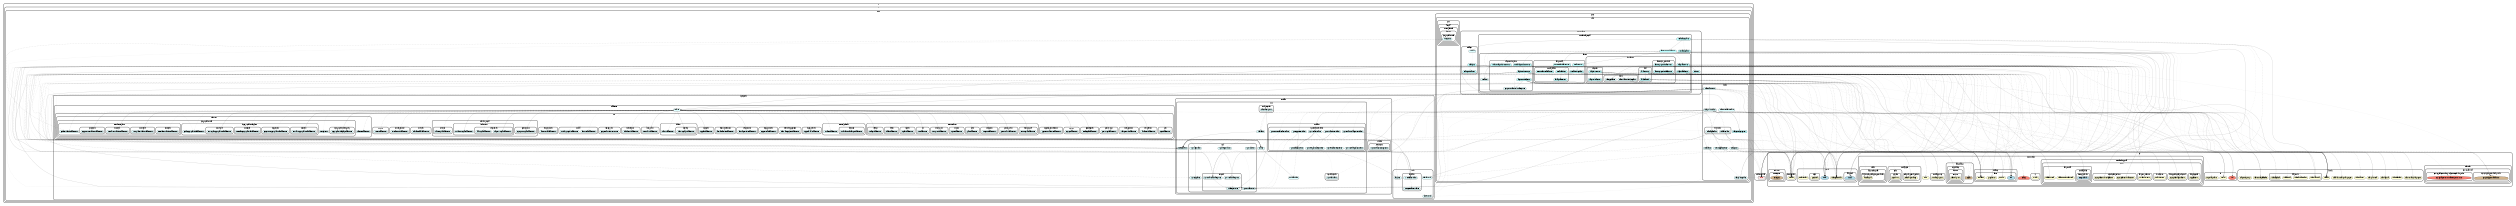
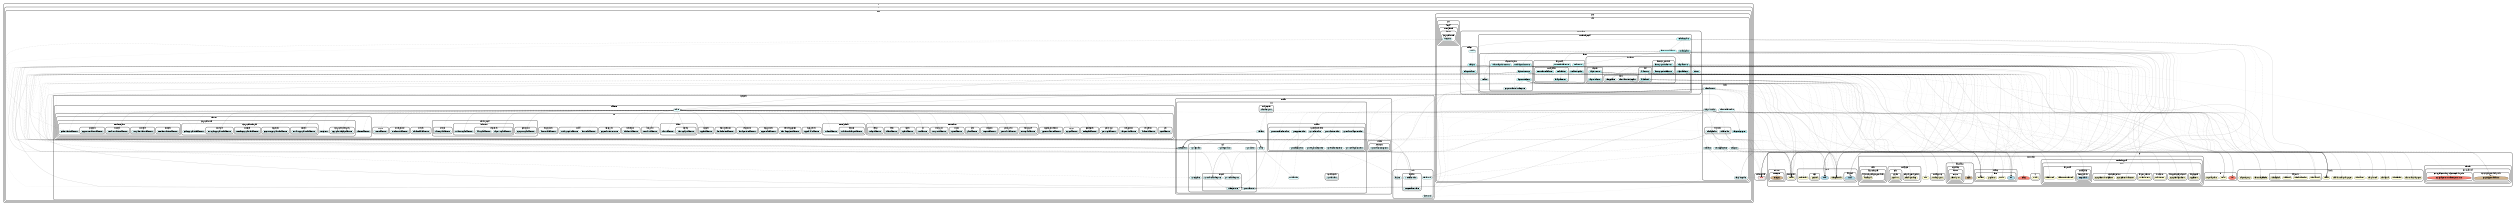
(250, 125) -> (250, 125)
